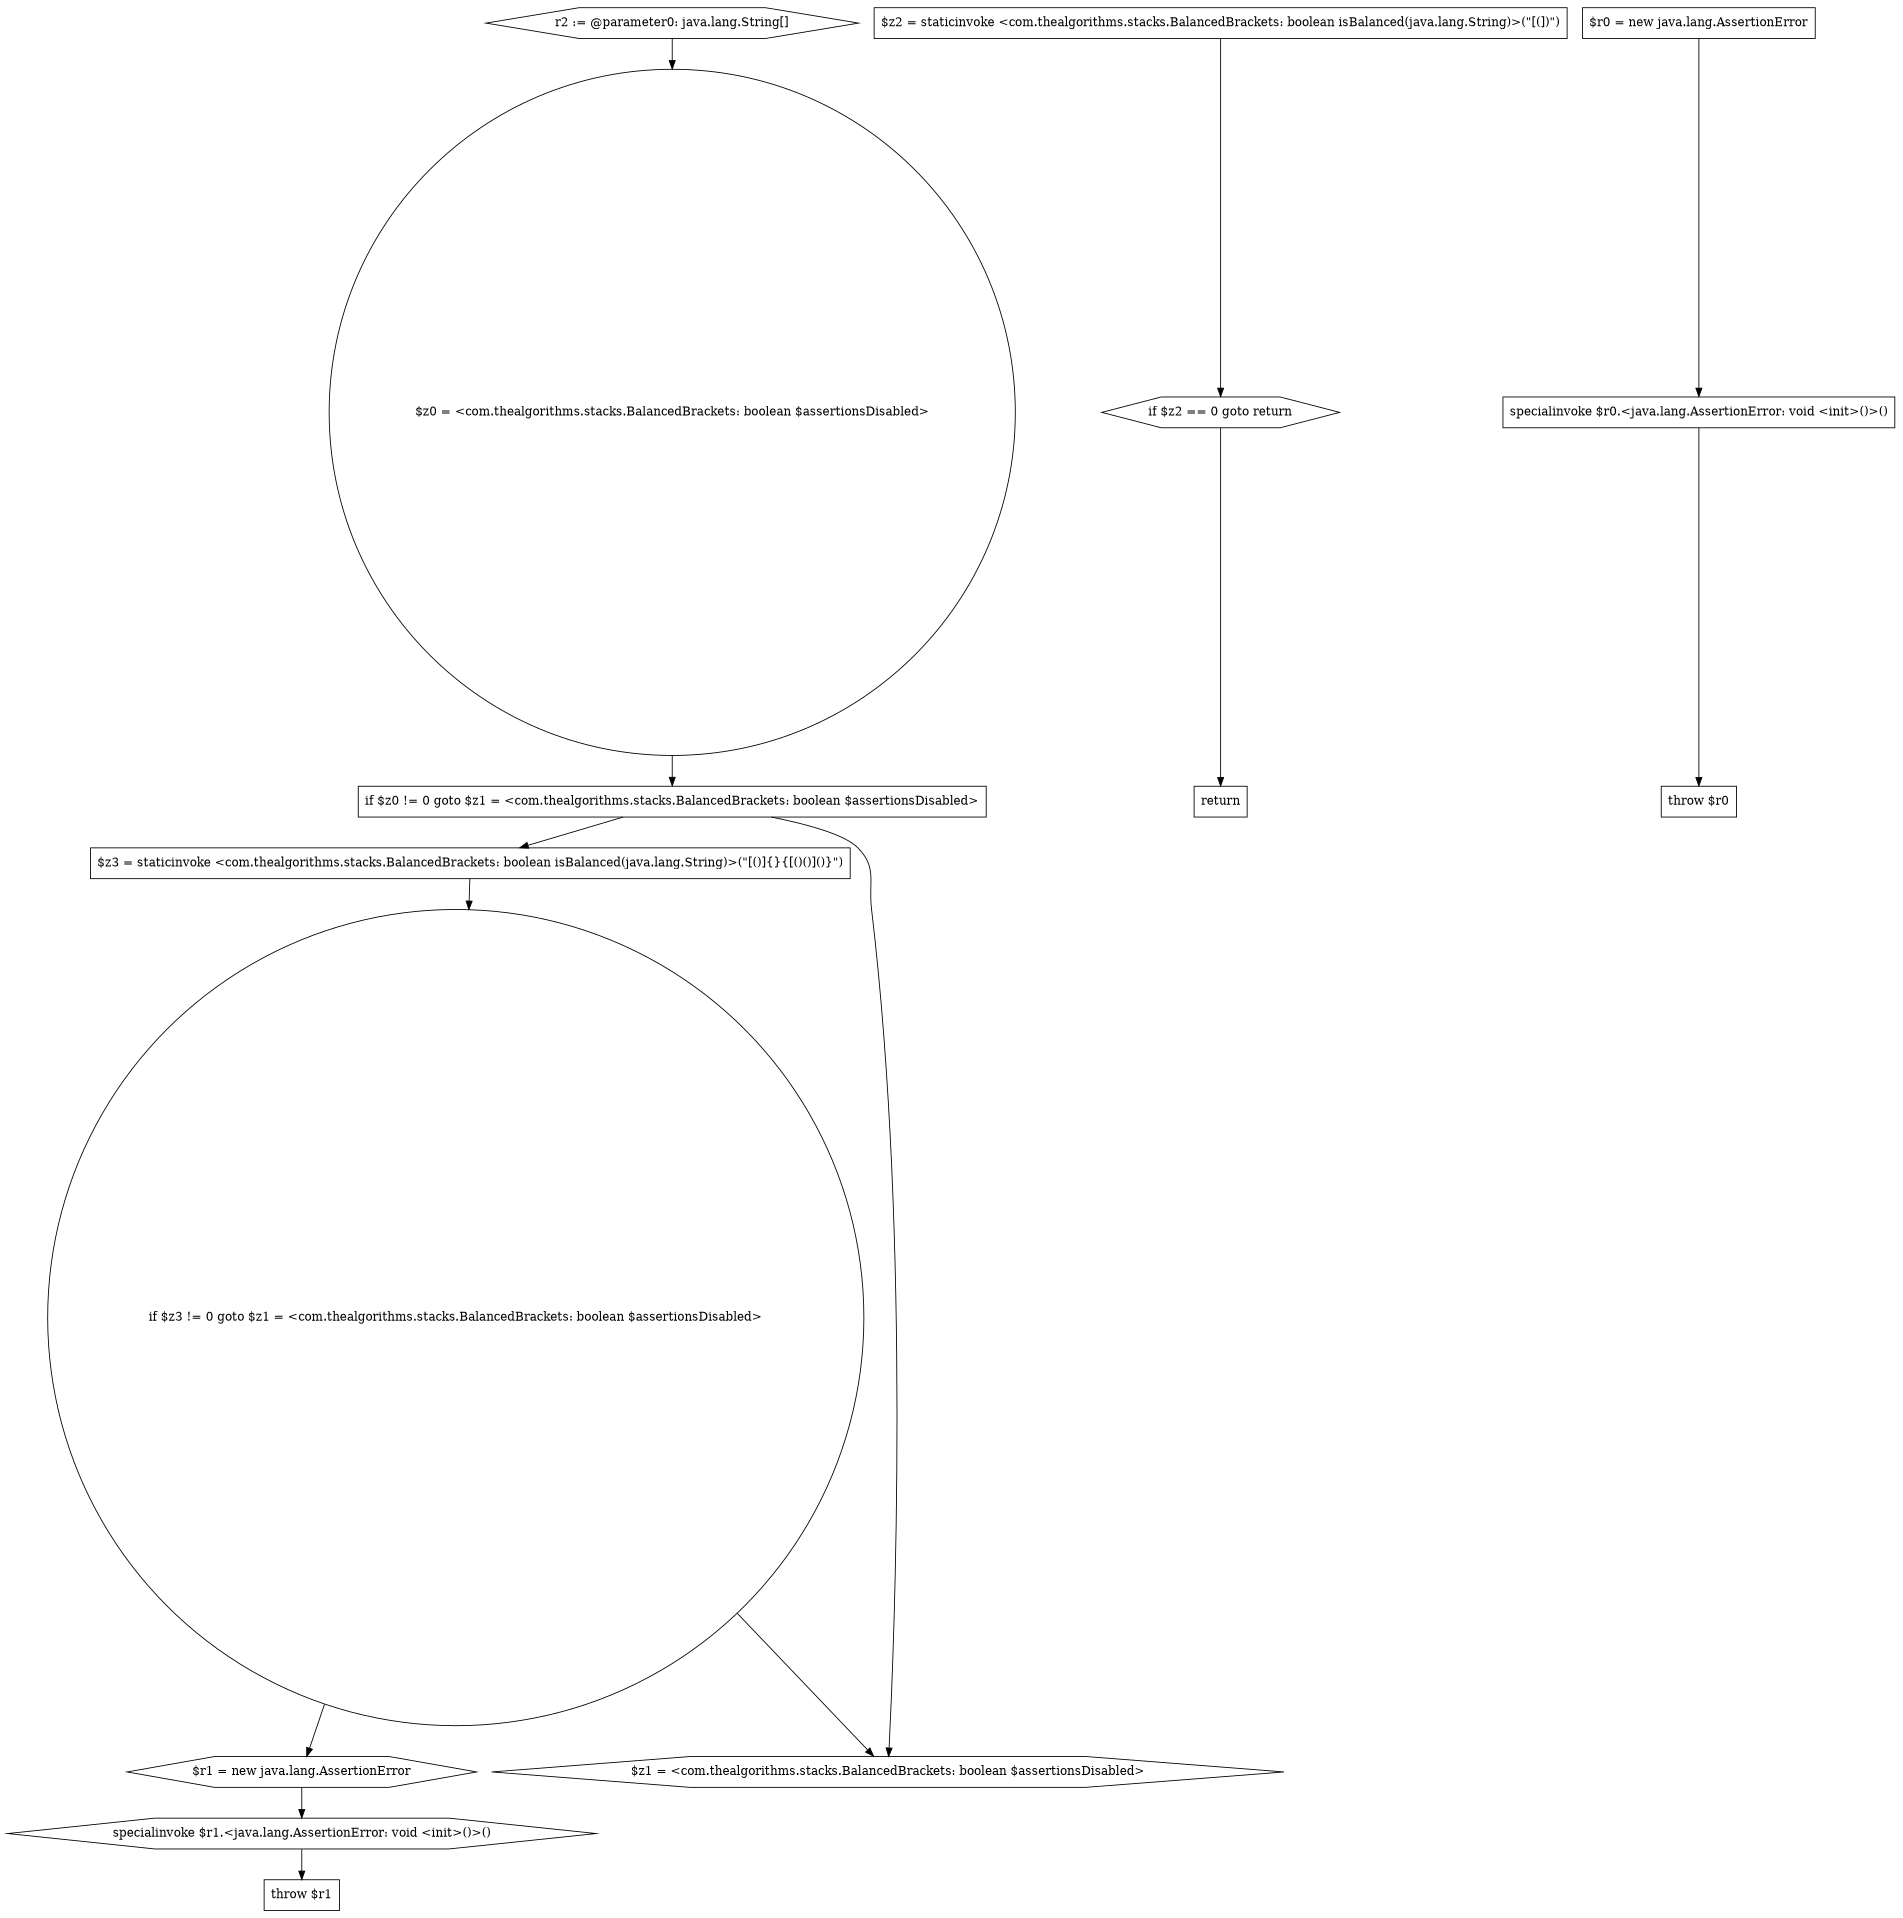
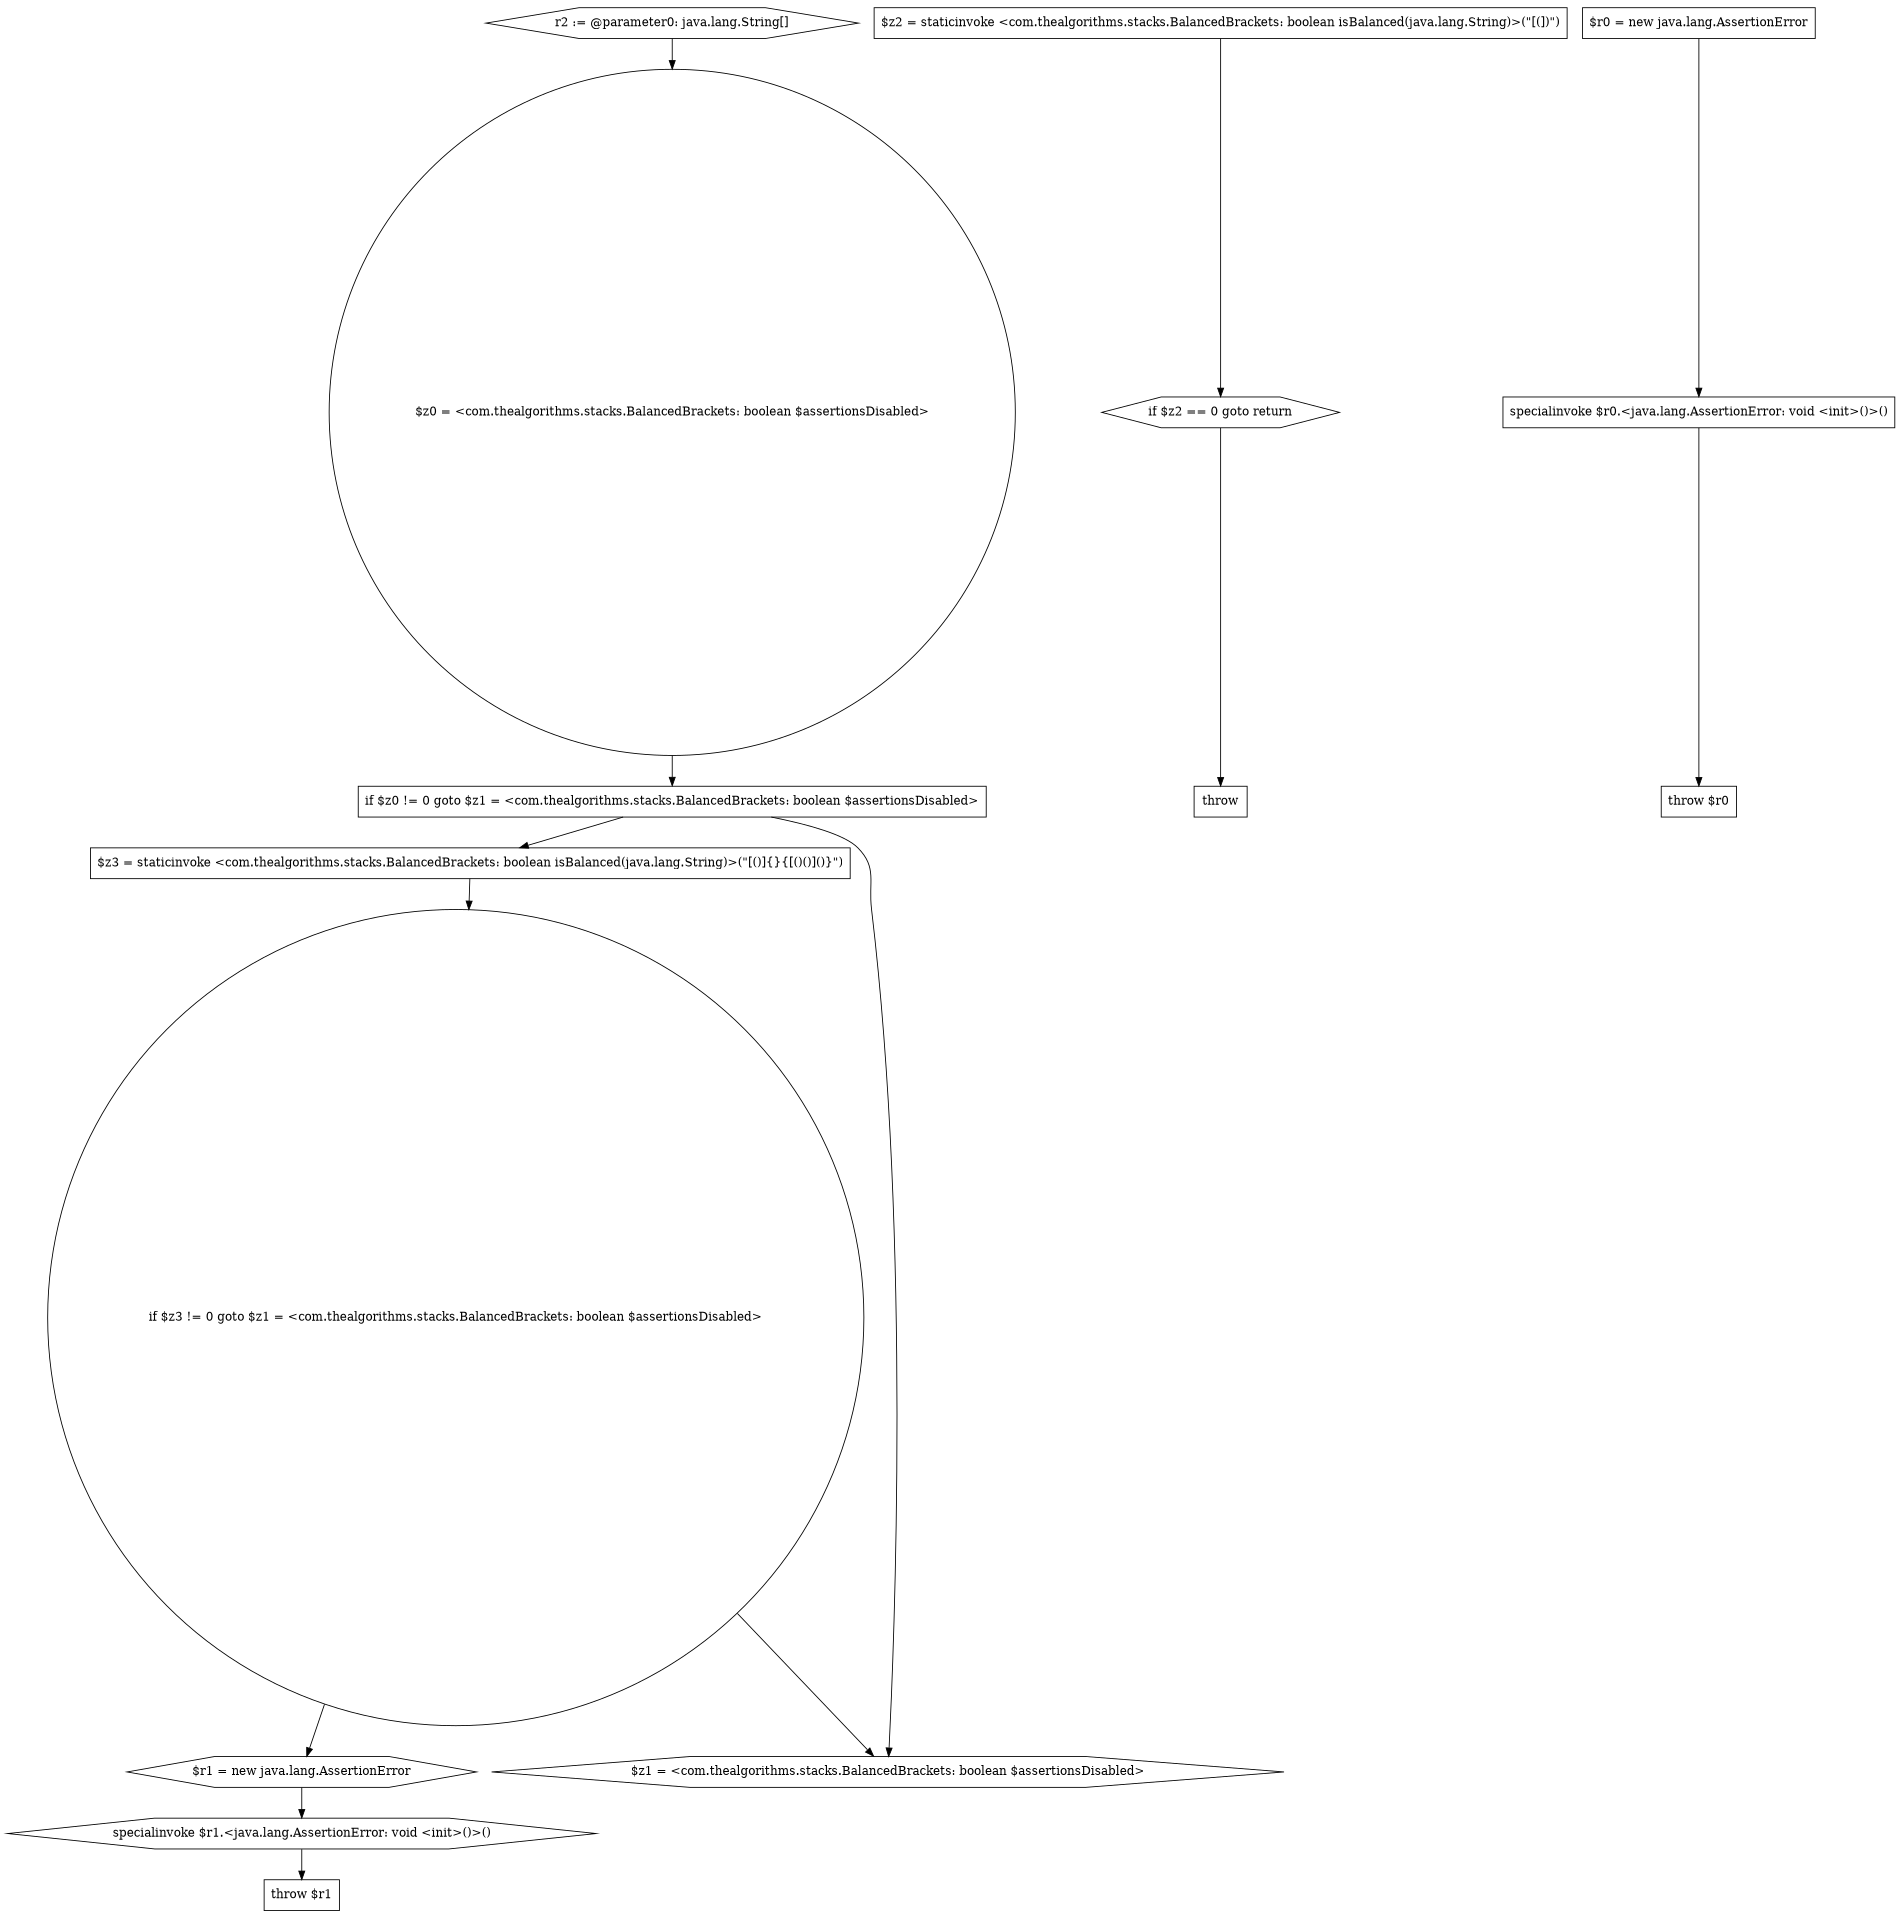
(1221, 802) -> (1221, 802)
